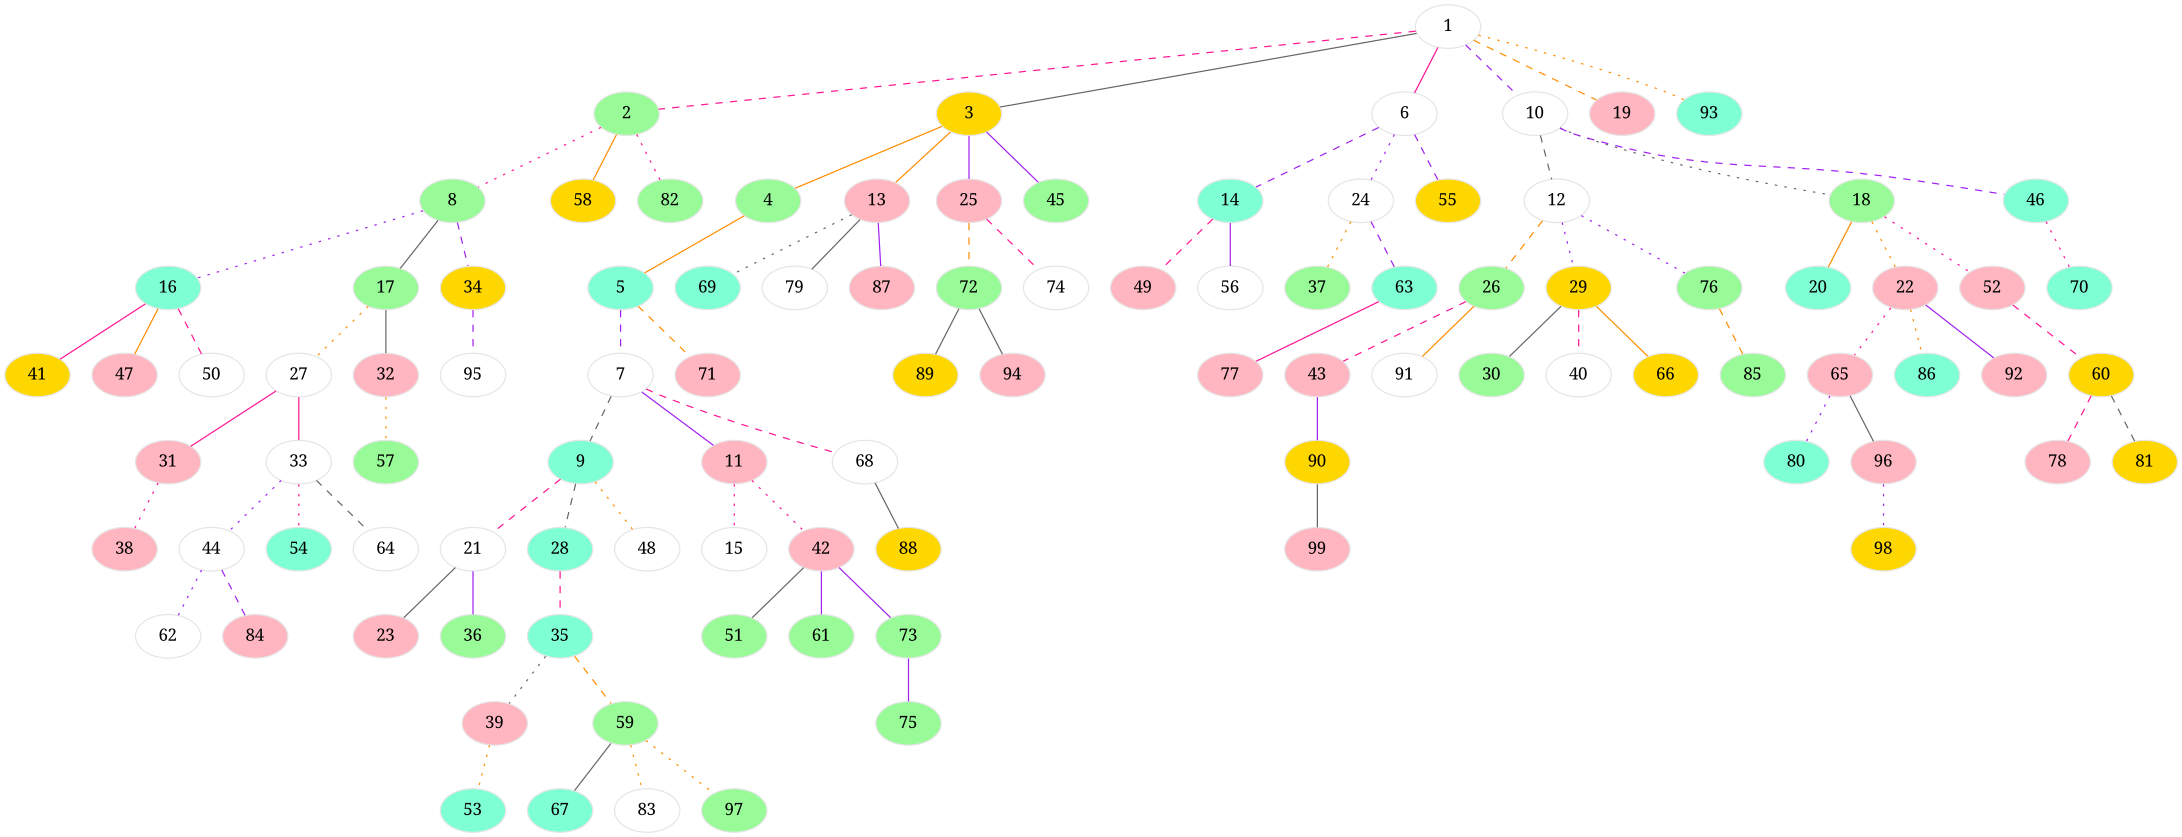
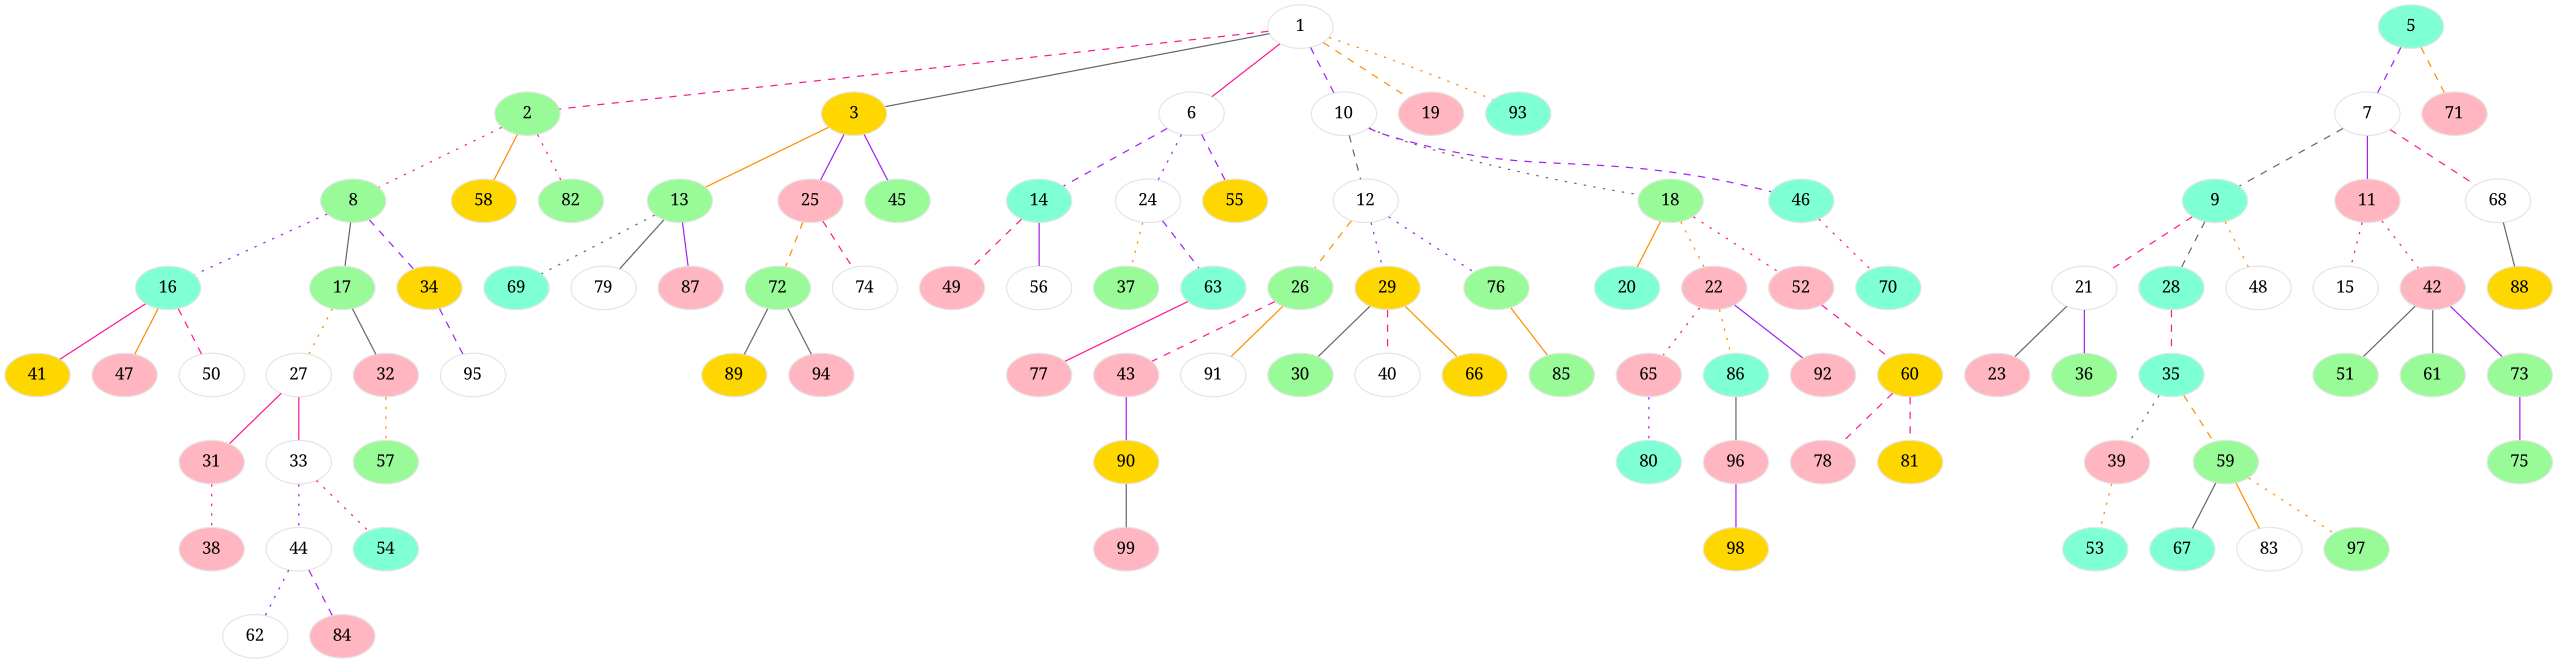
(768, 201) -> none
(877, 201) -> (680, 201)
(1731, 332) -> (1529, 331)
(1862, 419) -> (1736, 419)
(2123, 419) -> (1910, 419)
(1884, 506) -> (1736, 506)
(386, 549) -> none
(821, 593) -> (2433, 332)
(636, 767) -> (2248, 506)
